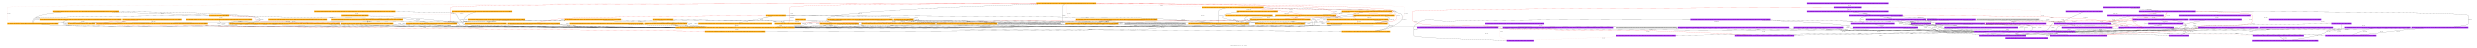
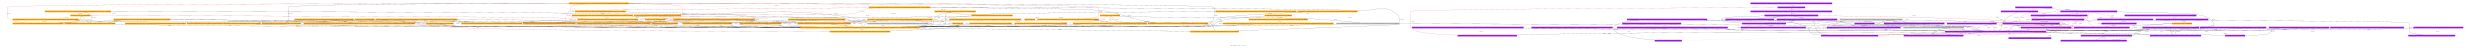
none -> (958, 24)
(2341, 24) -> (2182, 24)
